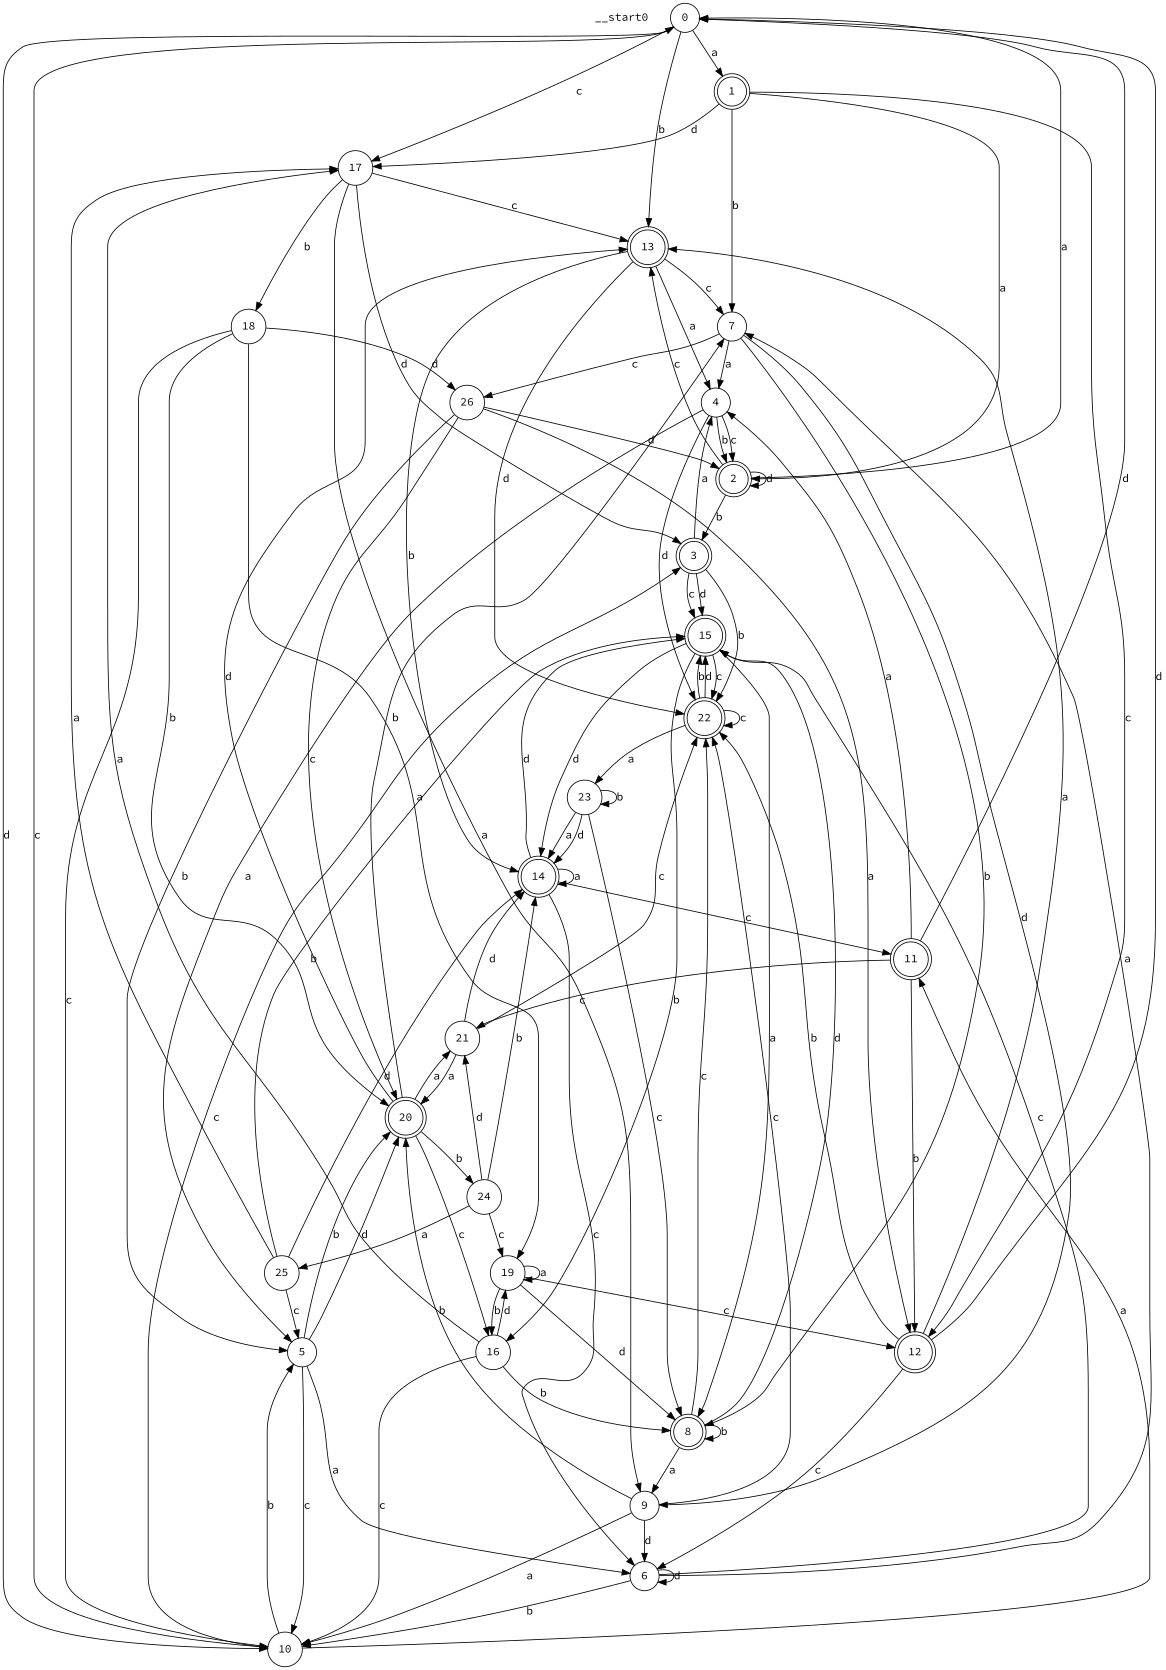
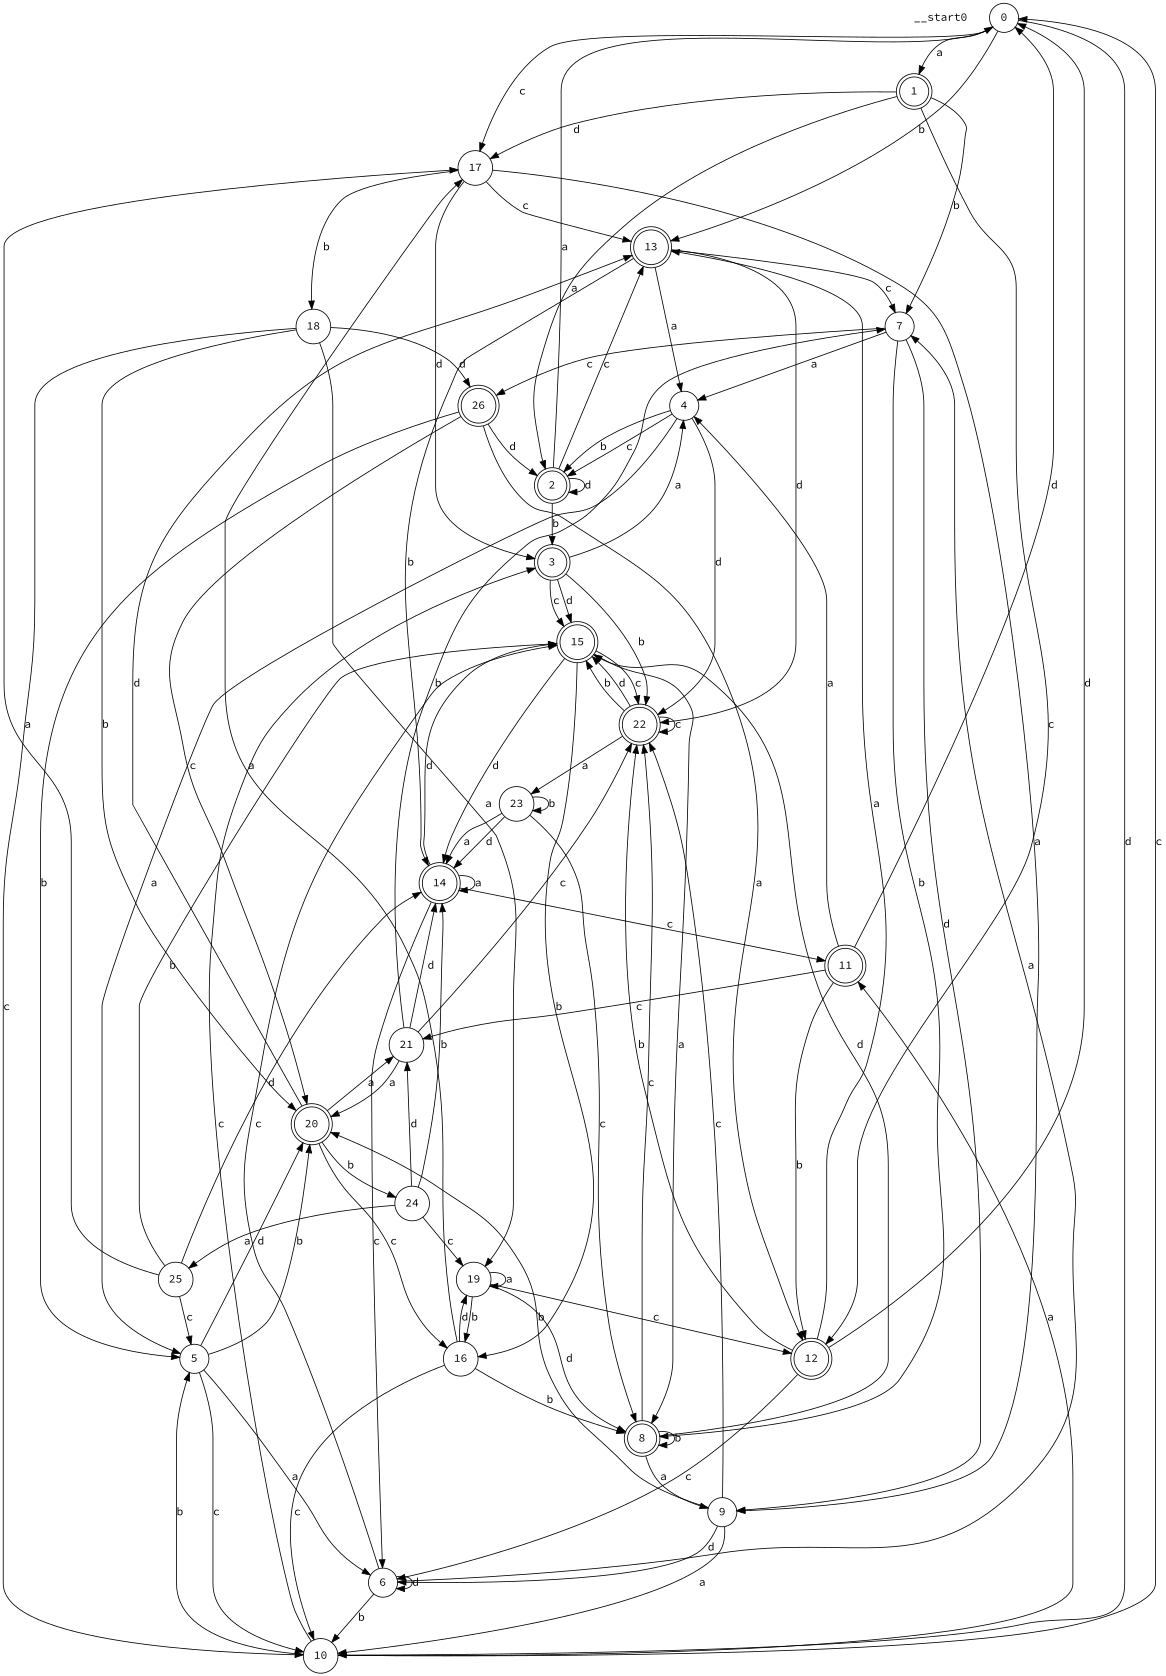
(467, 403) -> (479, 406)
(428, 637) -> (499, 570)
